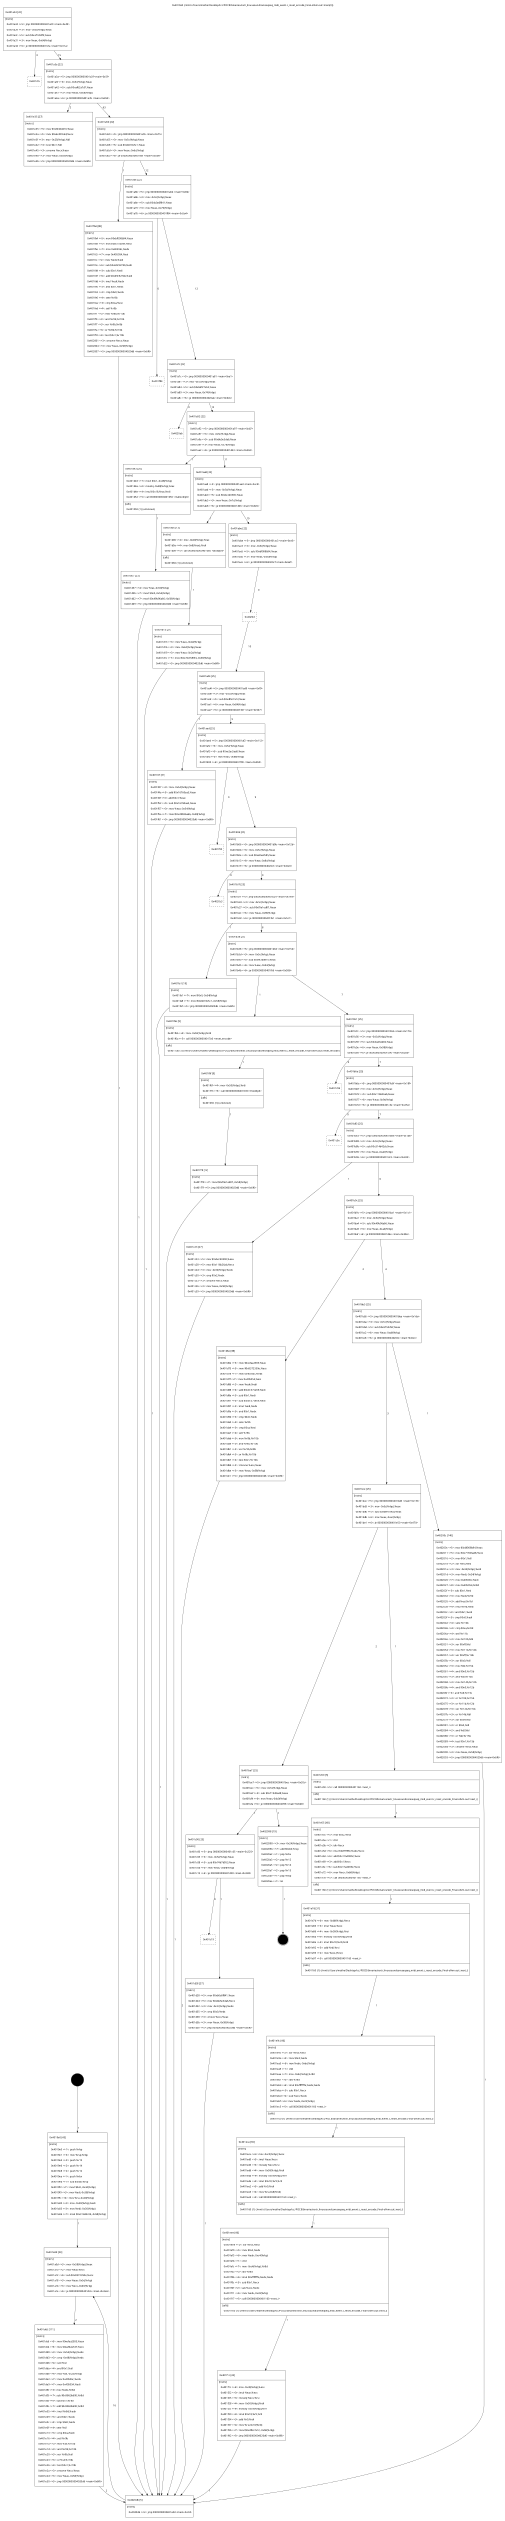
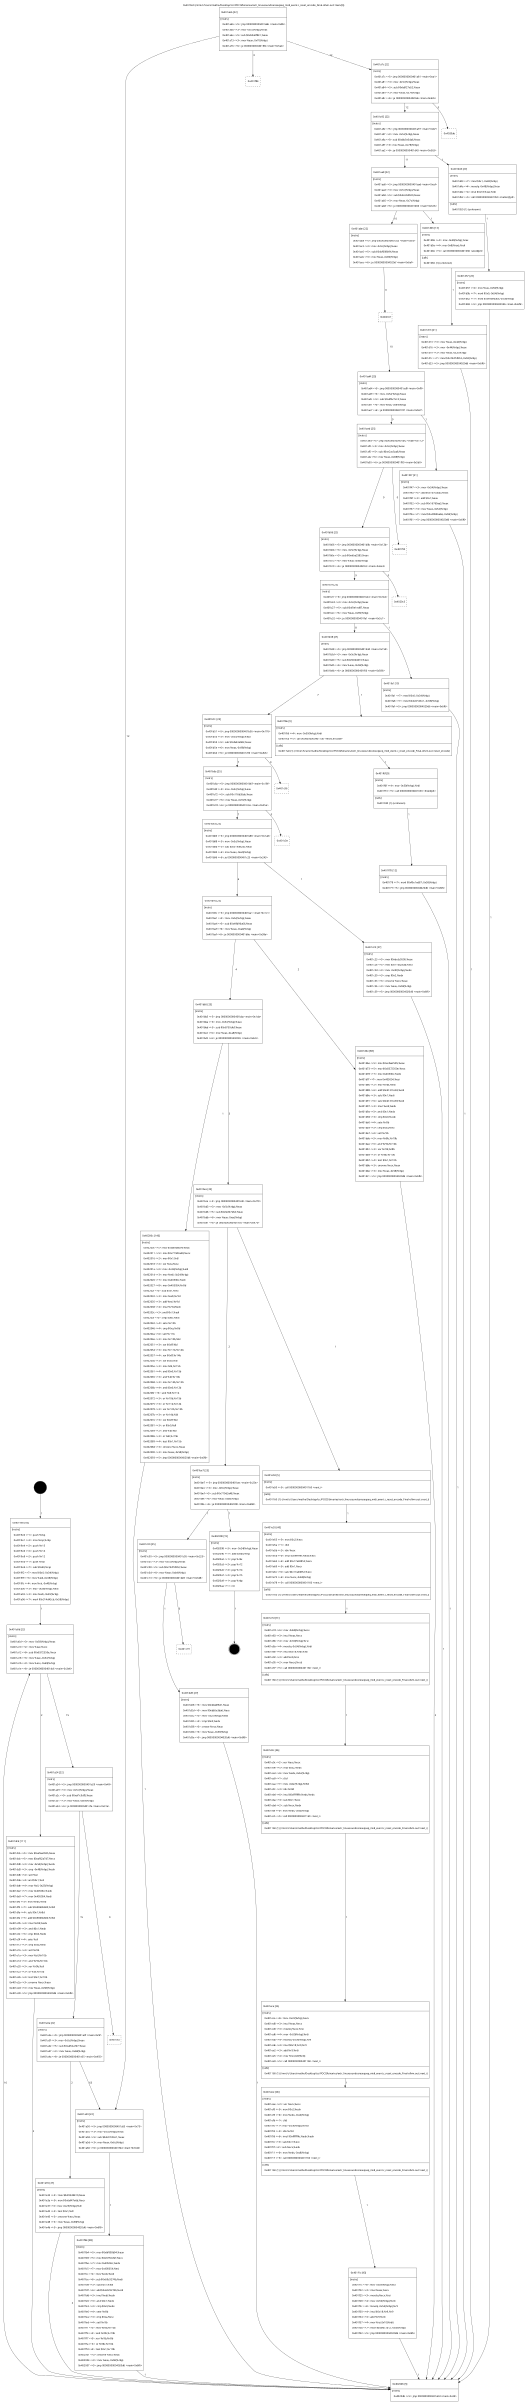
(143, 167) -> (126, 1041)
none -> (60, 1720)
none -> (134, 2380)
